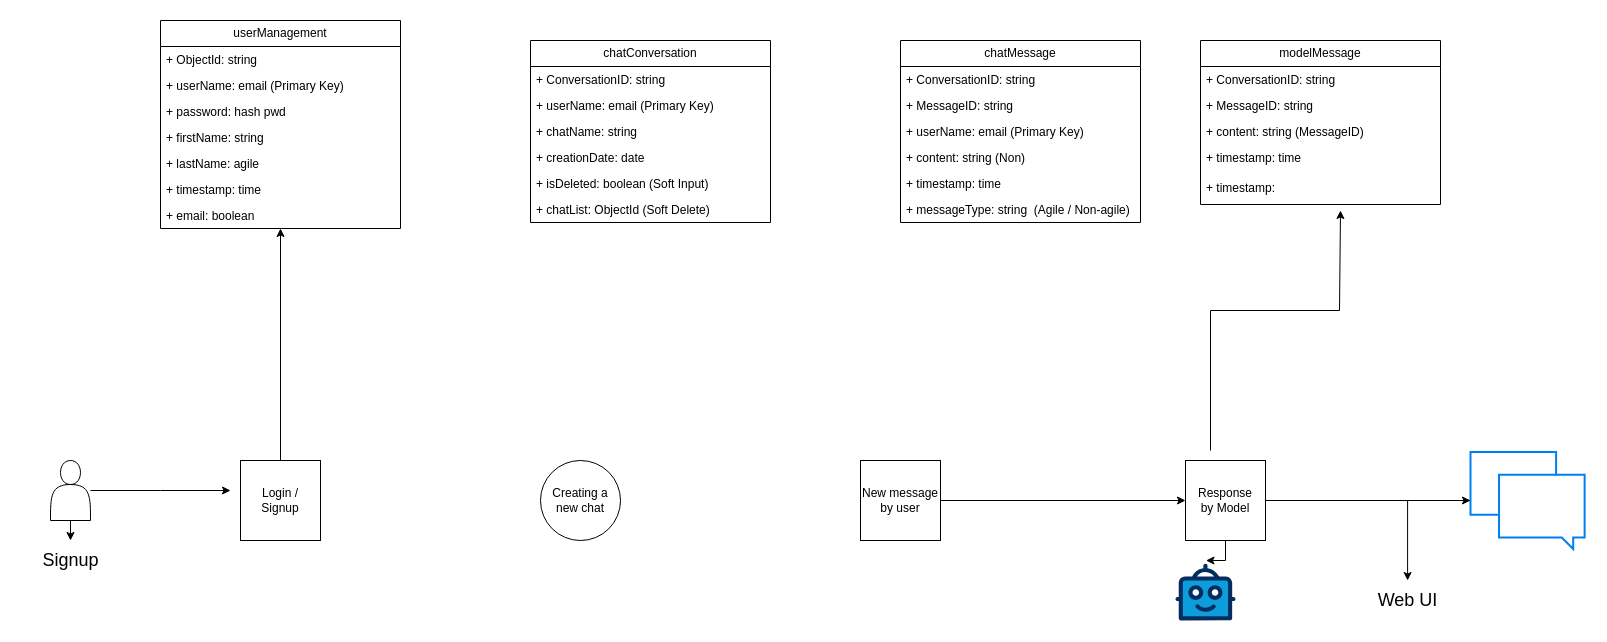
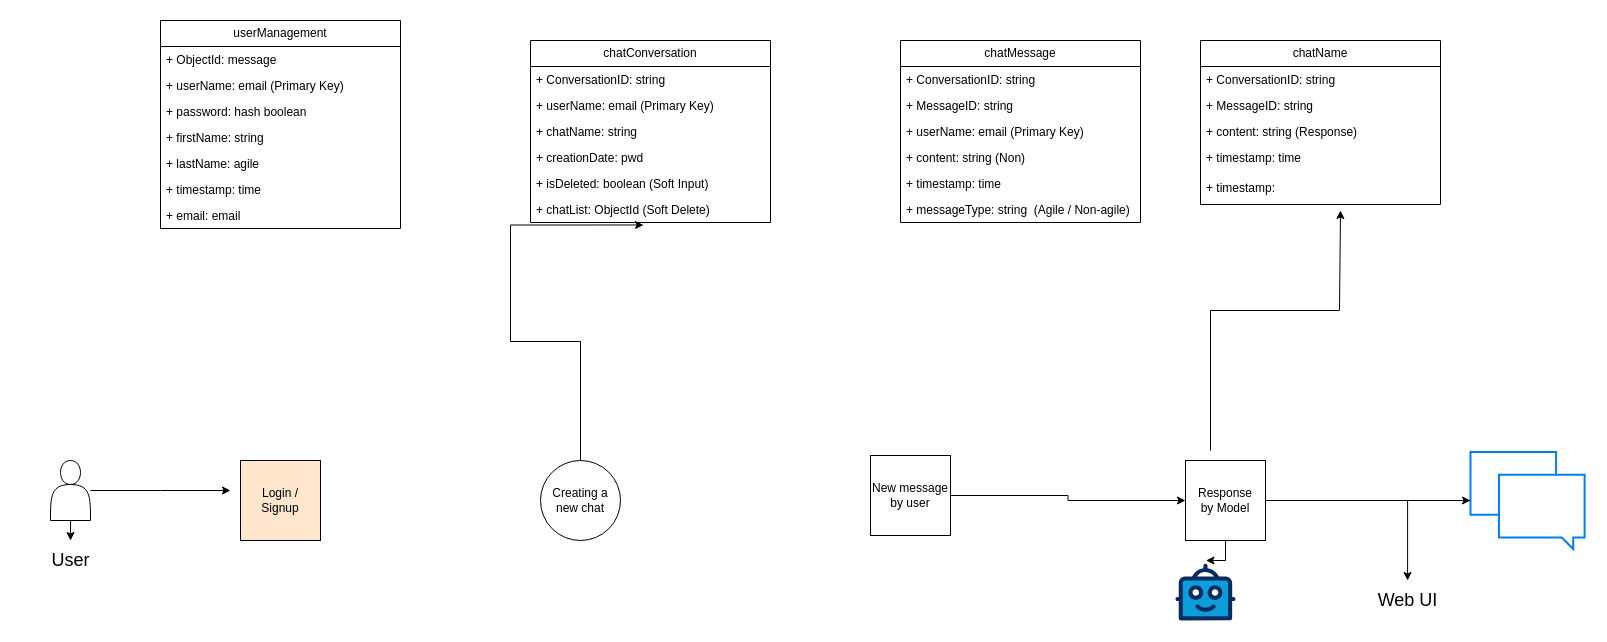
(1321, 54) -> (1321, 54)
(221, 61) -> (226, 61)
(227, 113) -> (239, 113)
(1296, 133) -> (1293, 133)
(597, 159) -> (594, 159)
(211, 217) -> (203, 217)
none -> (511, 315)
(281, 348) -> none
(281, 501) -> (281, 501)
(901, 501) -> (911, 496)
(71, 561) -> (71, 561)
